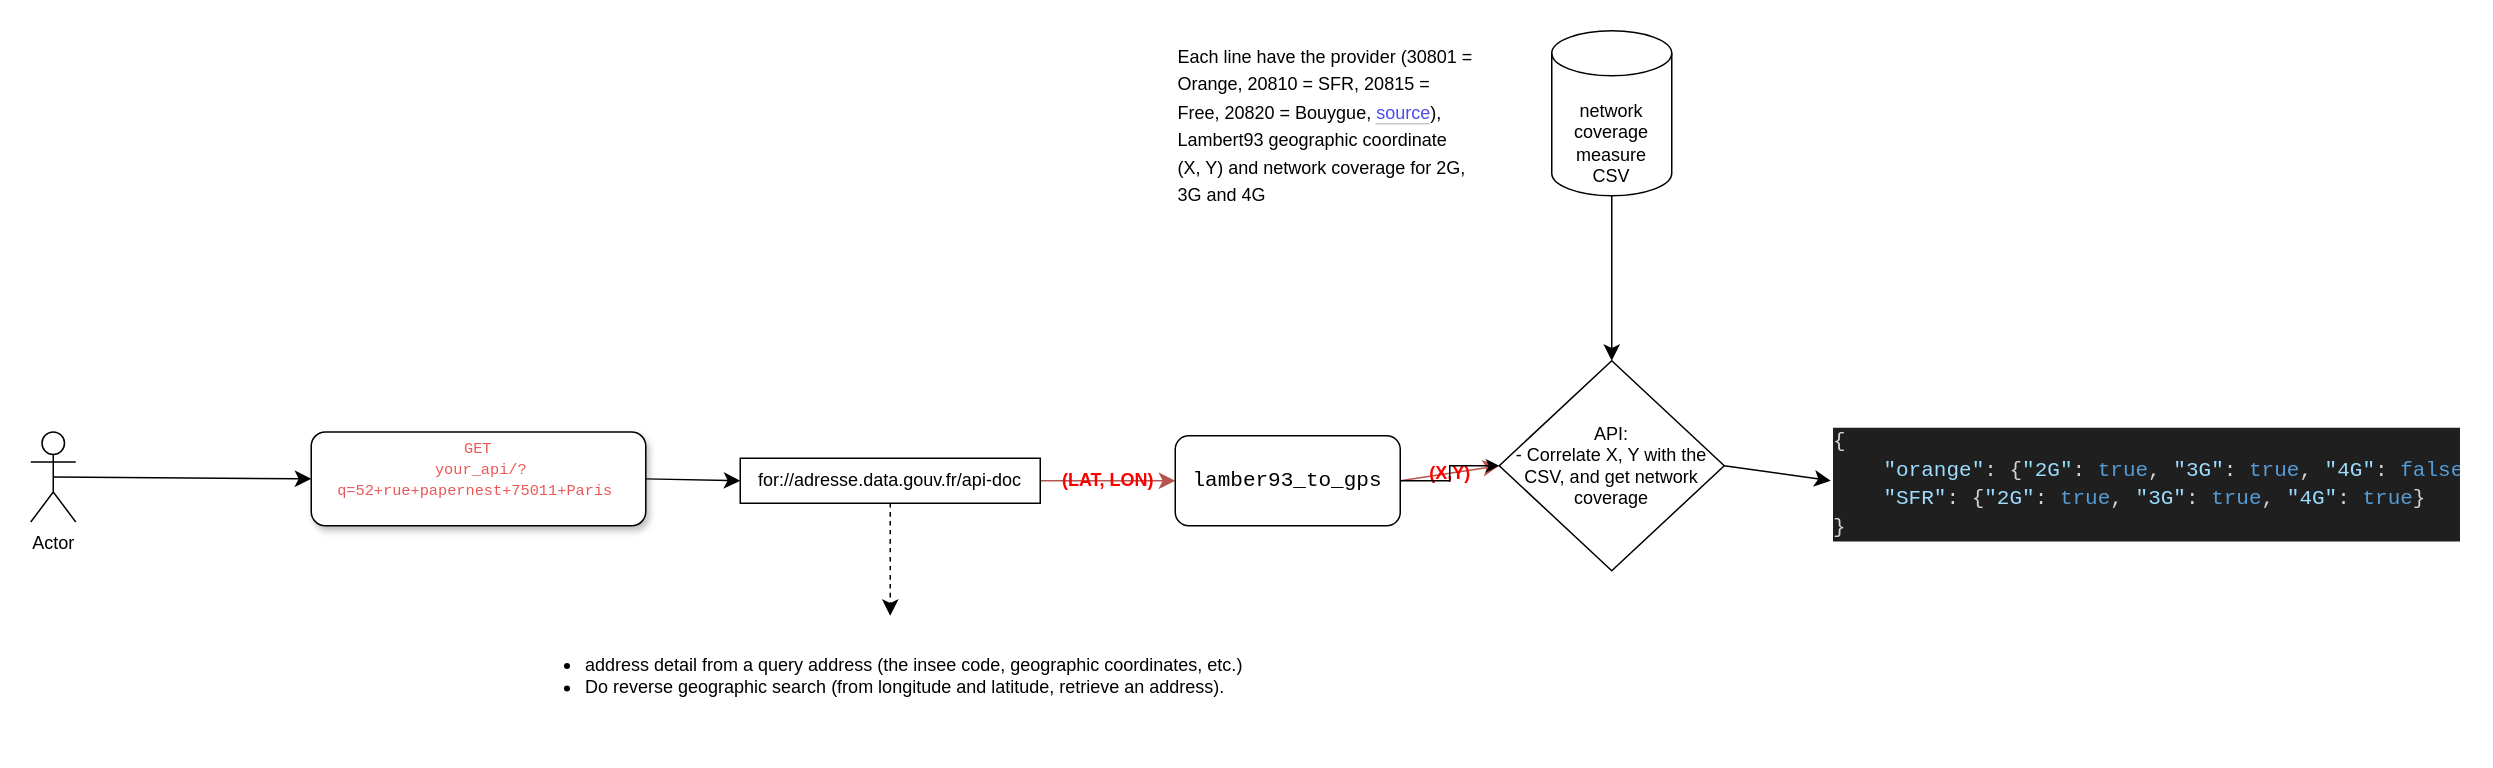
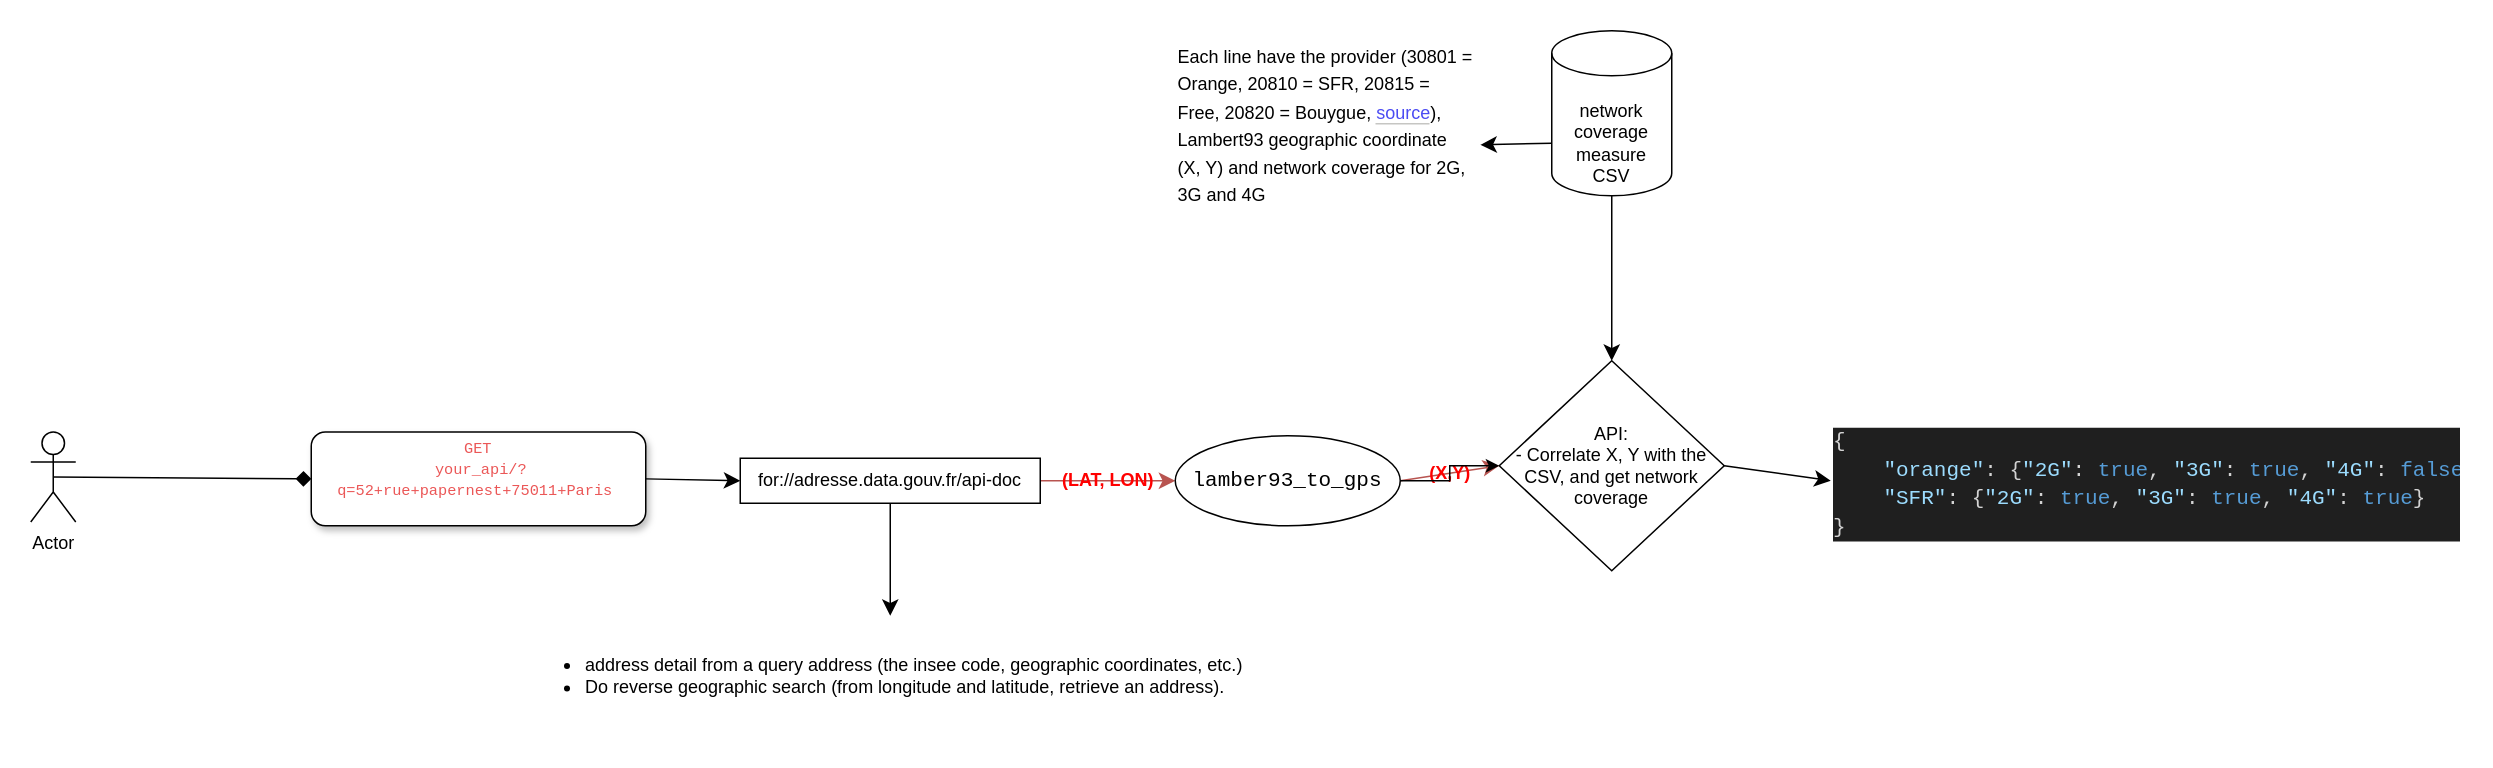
none -> (1521, 144)
(297, 479) -> (296, 479)
(1288, 481) -> (1288, 481)
(890, 555) -> (890, 555)
